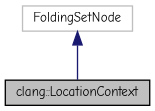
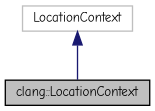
(78, 19) -> (78, 19)
